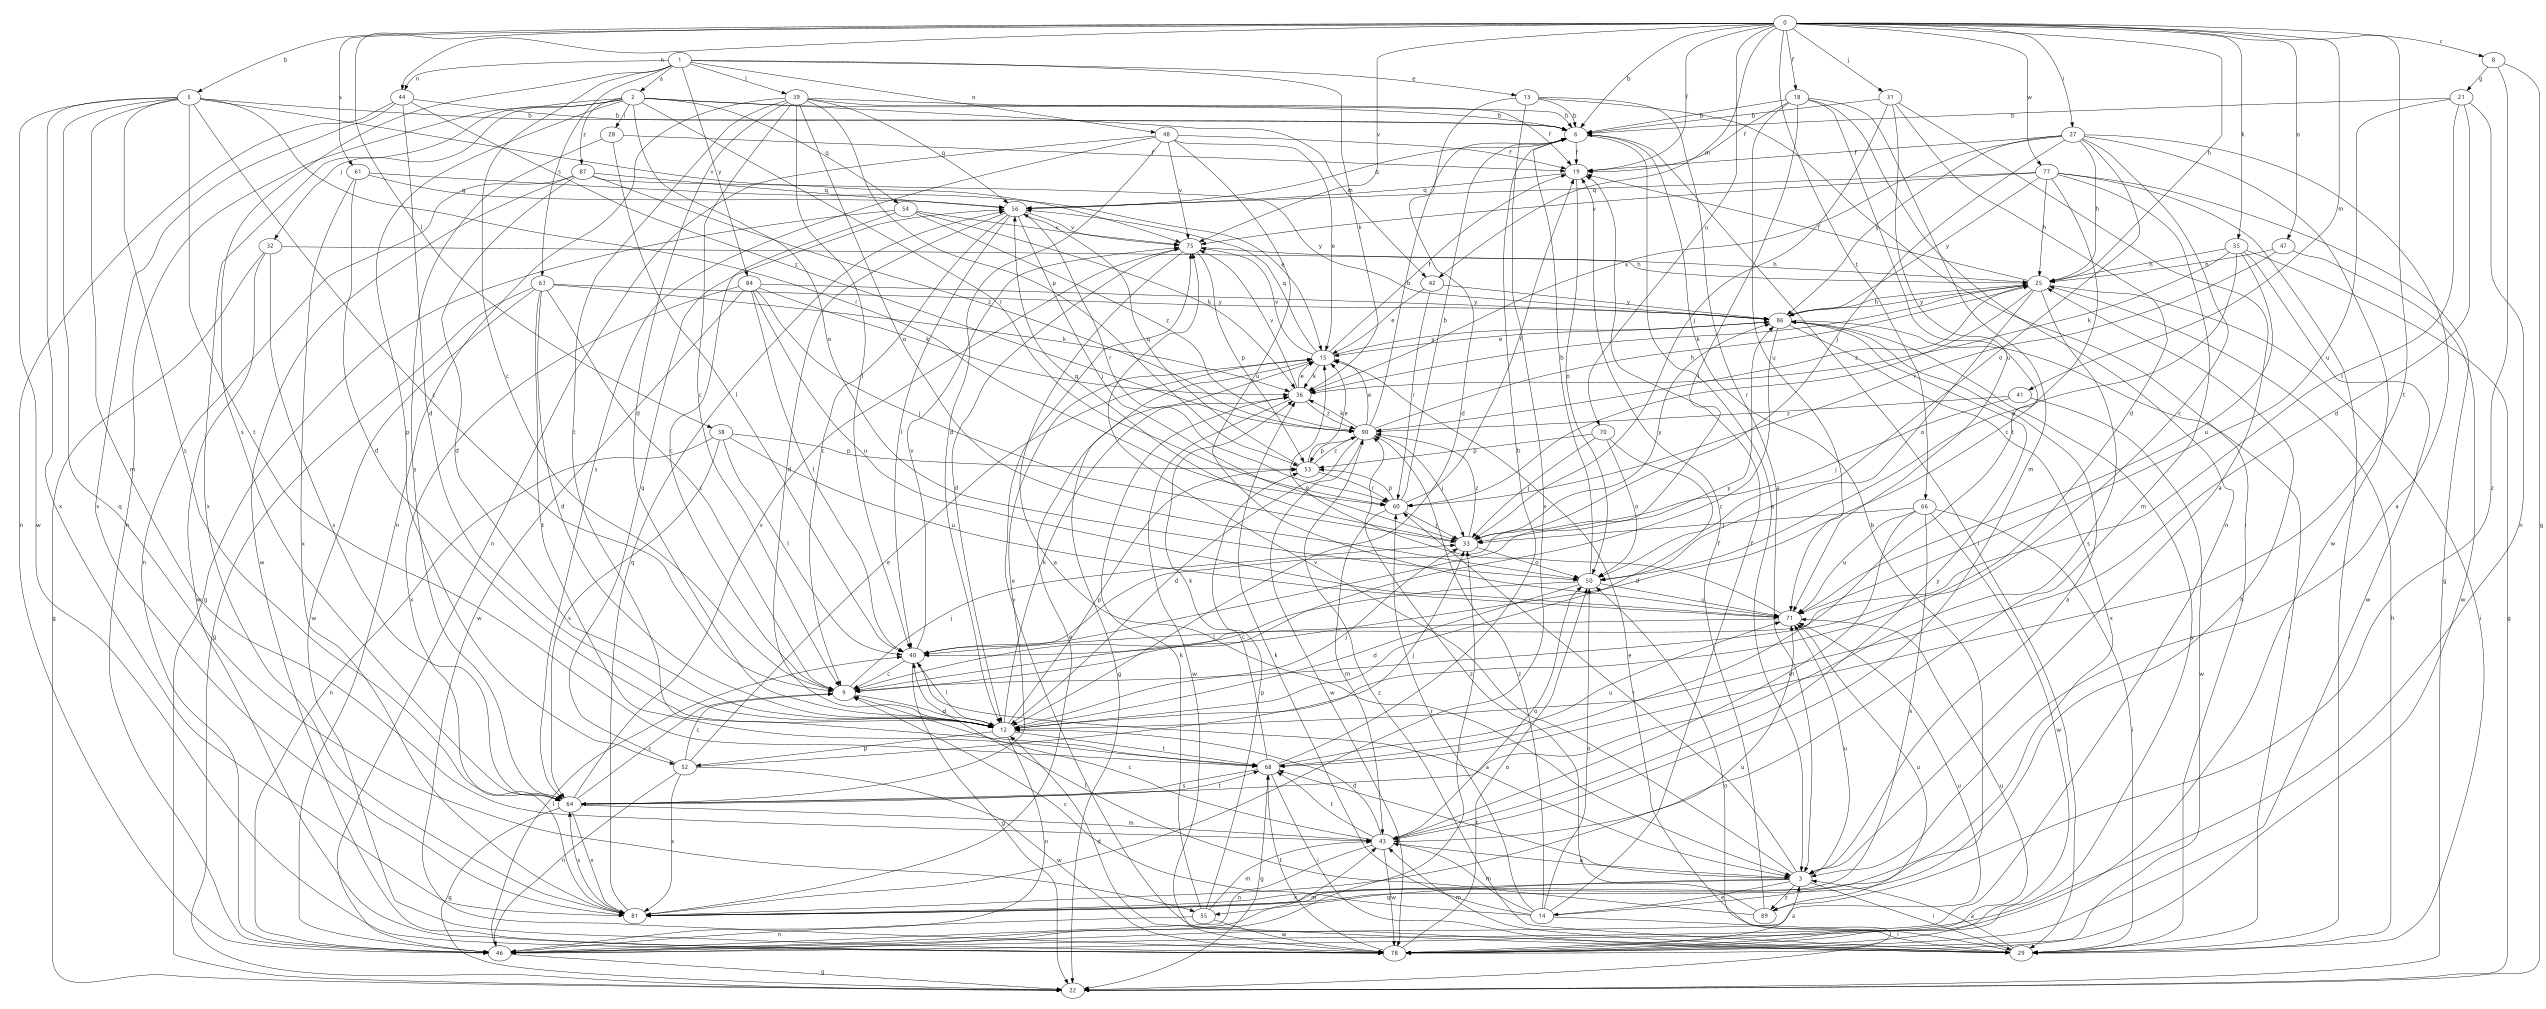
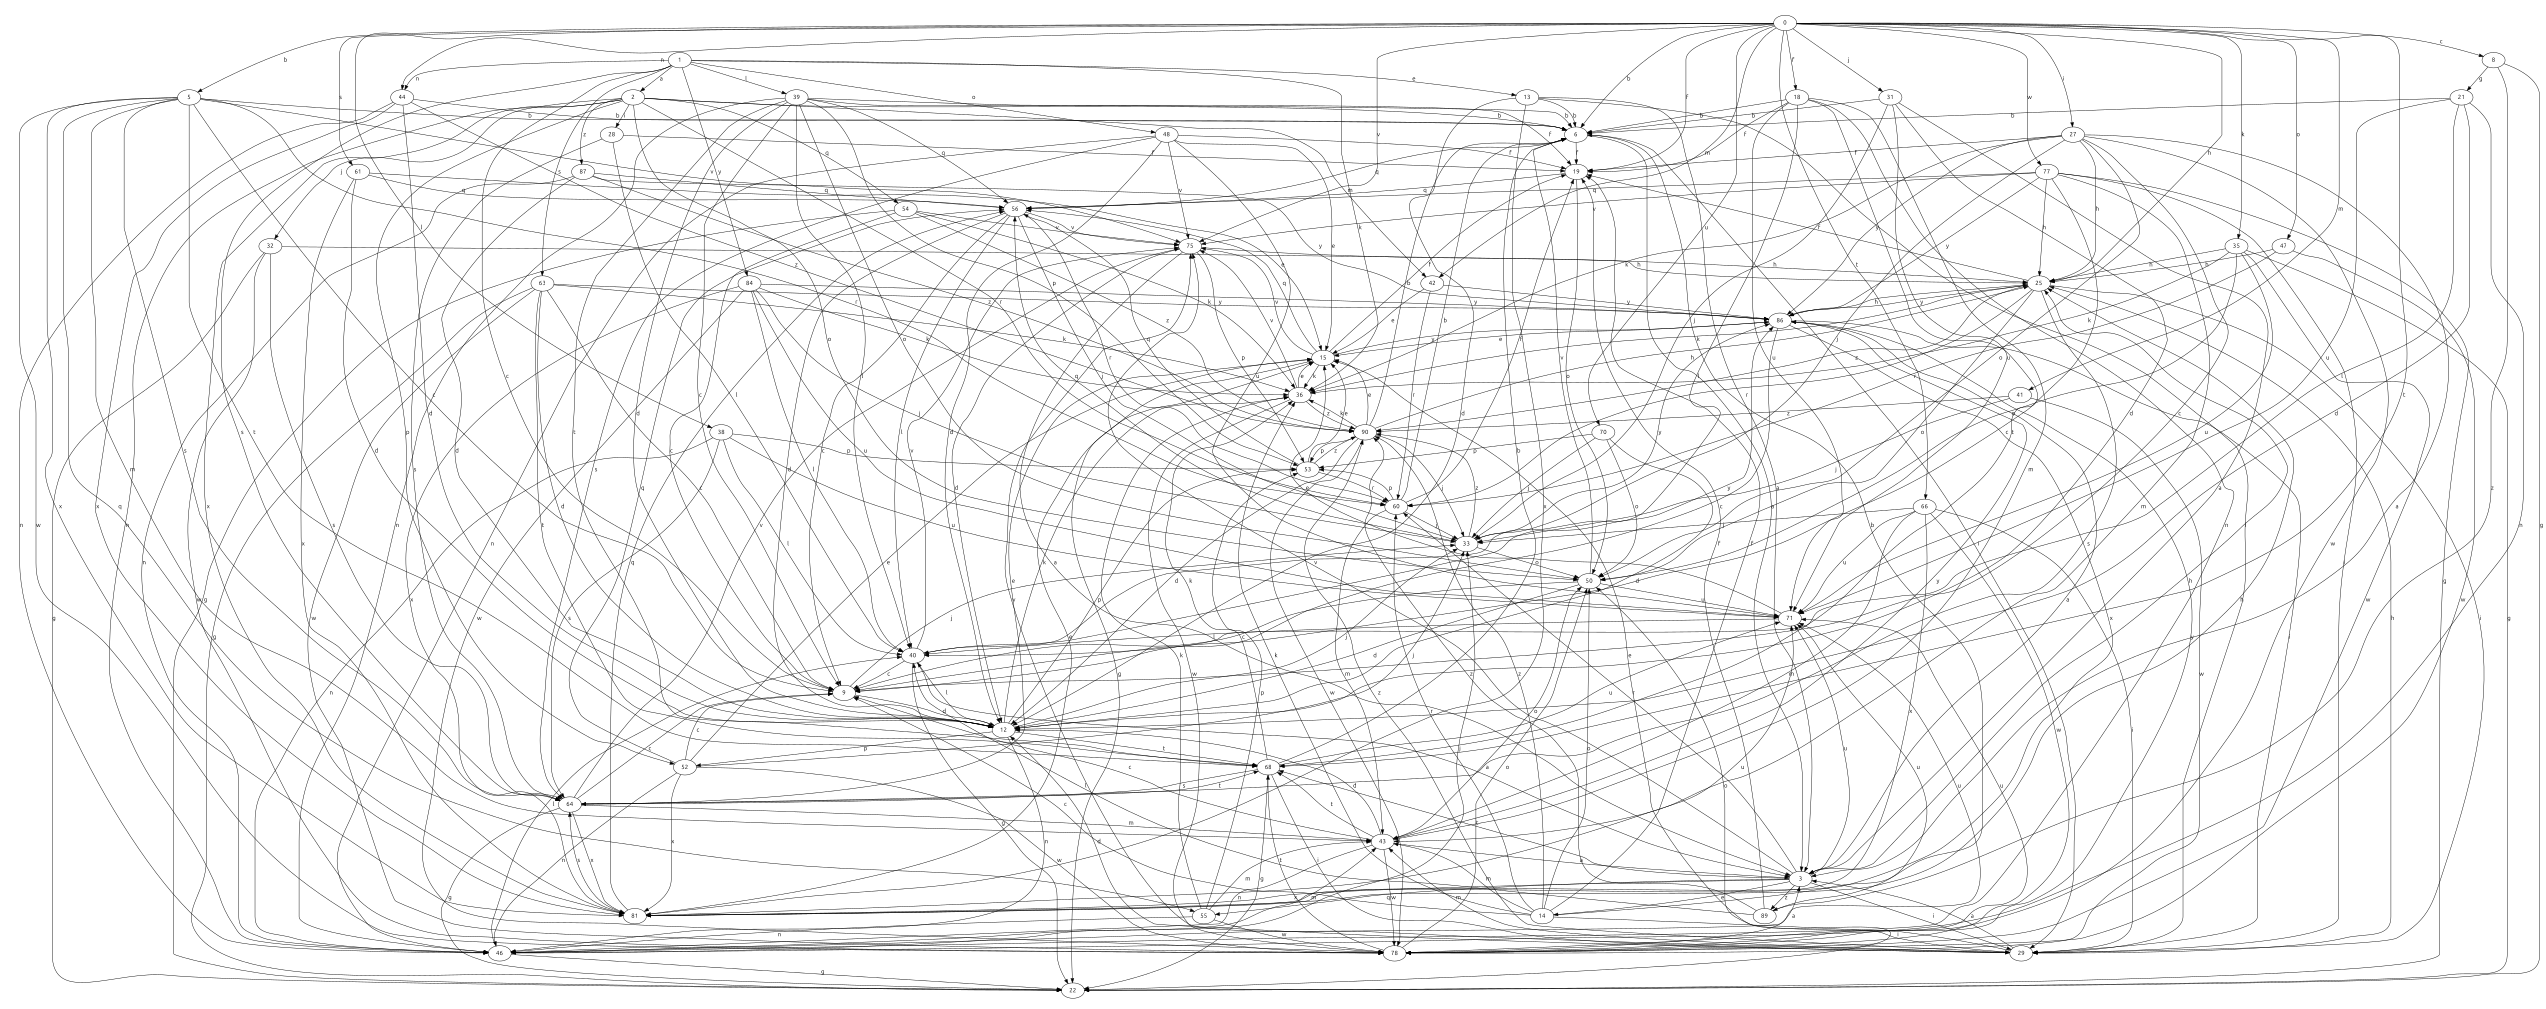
(1562, 358) -> (1562, 358)
none -> (2175, 585)
(387, 897) -> none
